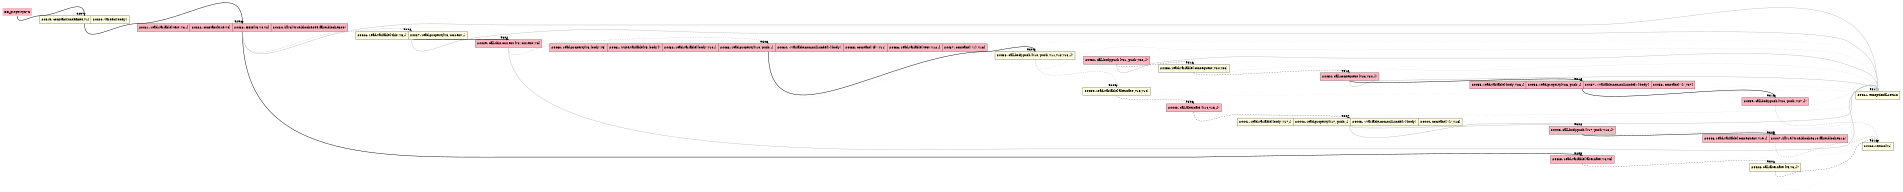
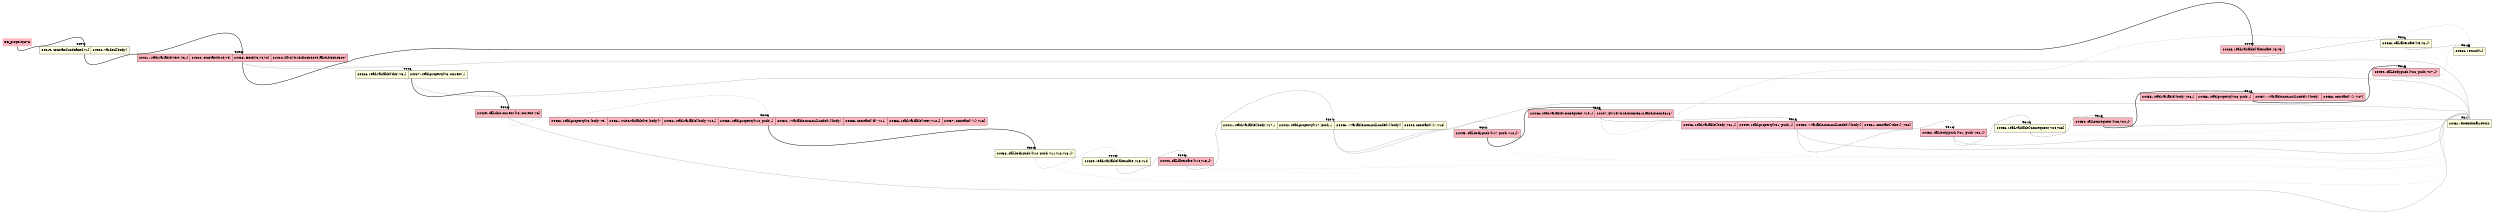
none -> (1797, 125)
